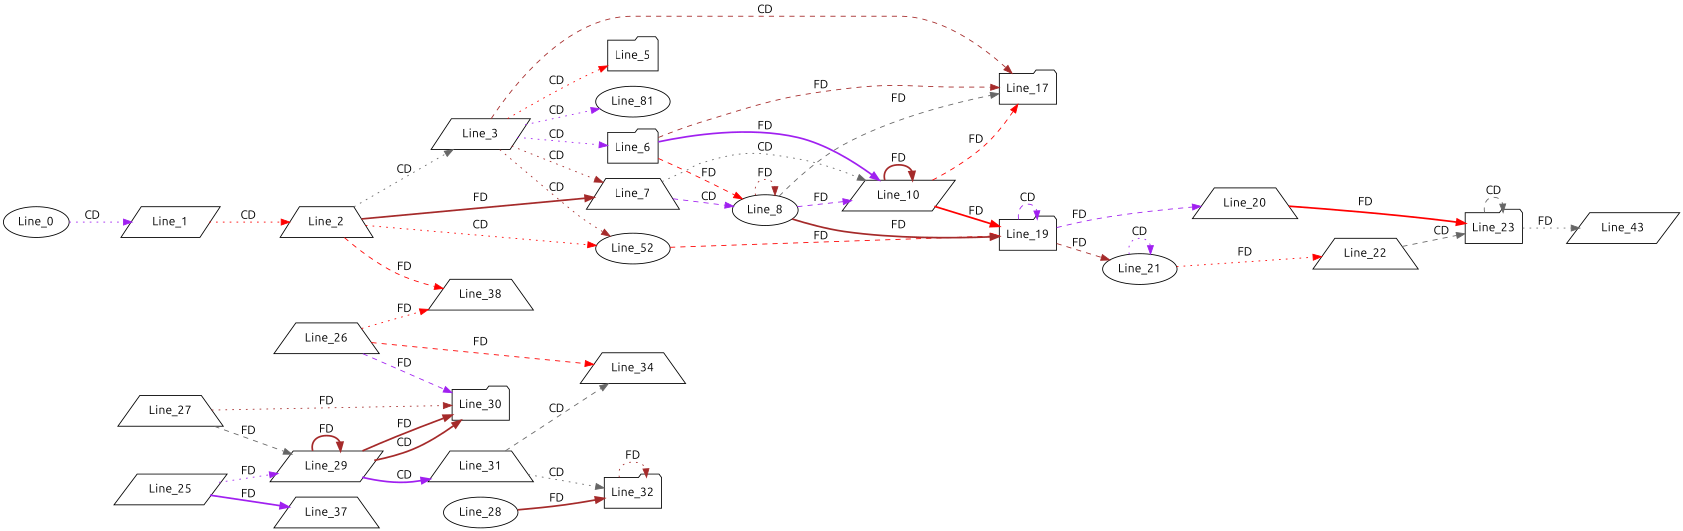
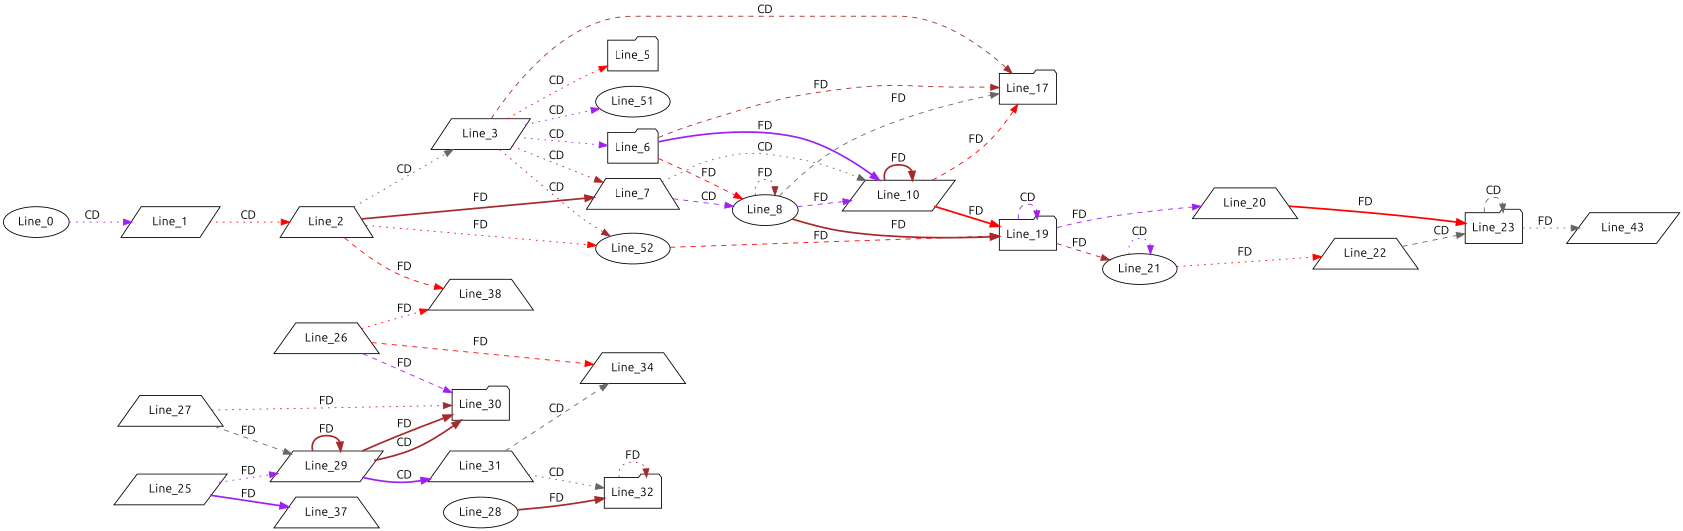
(633, 102) -> (633, 102)
(481, 225) -> (481, 225)
